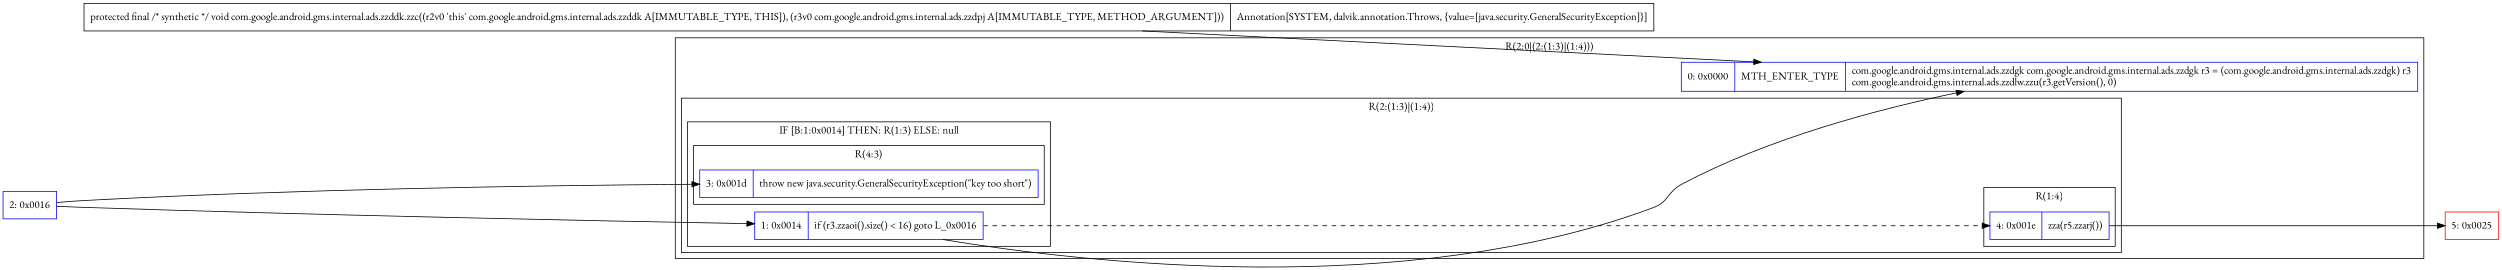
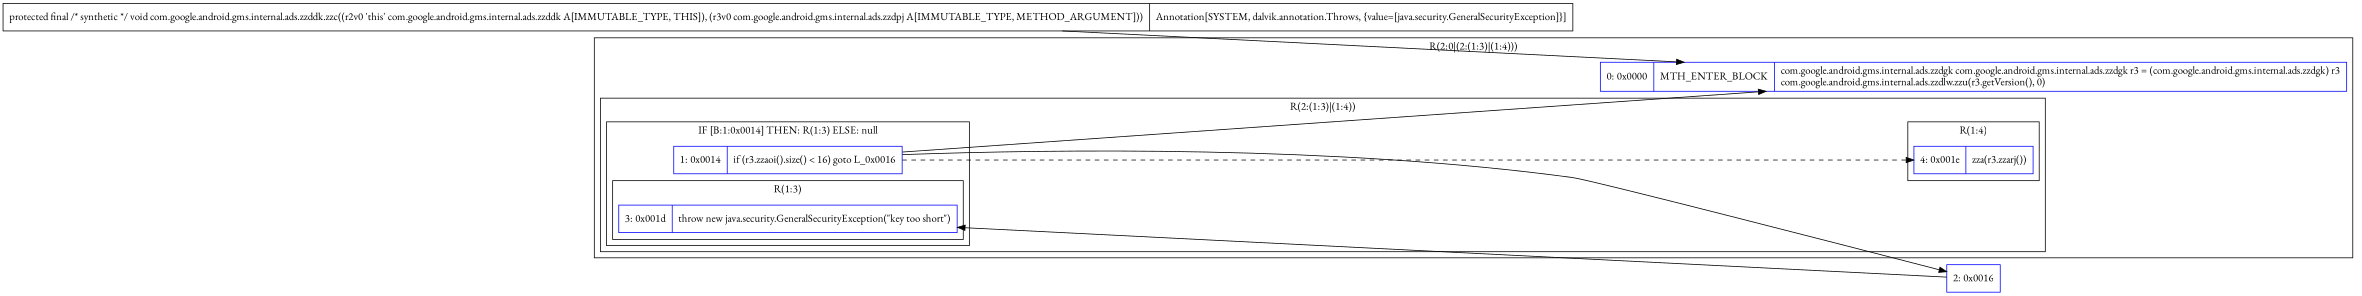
(1790, 76) -> (1714, 76)
(869, 154) -> (788, 189)
(402, 216) -> (1453, 165)
(2075, 225) -> (1999, 160)
(2472, 226) -> none
